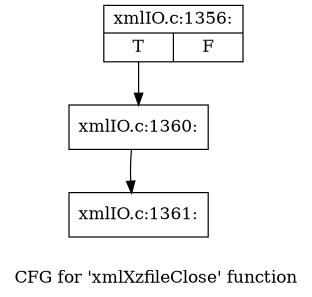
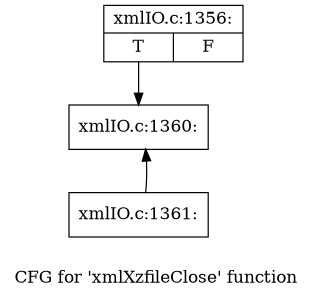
(131, 165) -> (147, 177)
